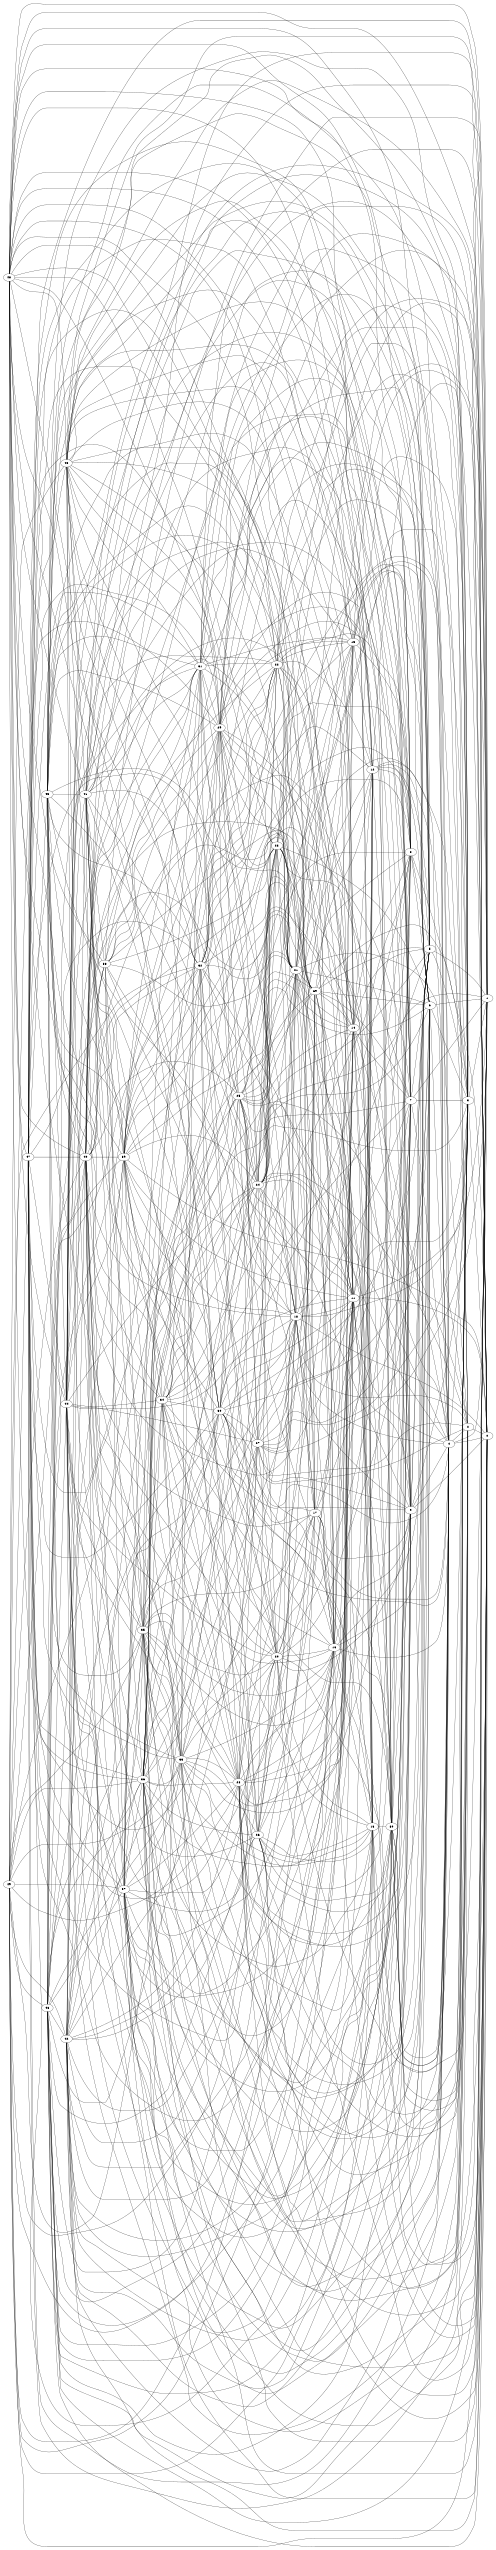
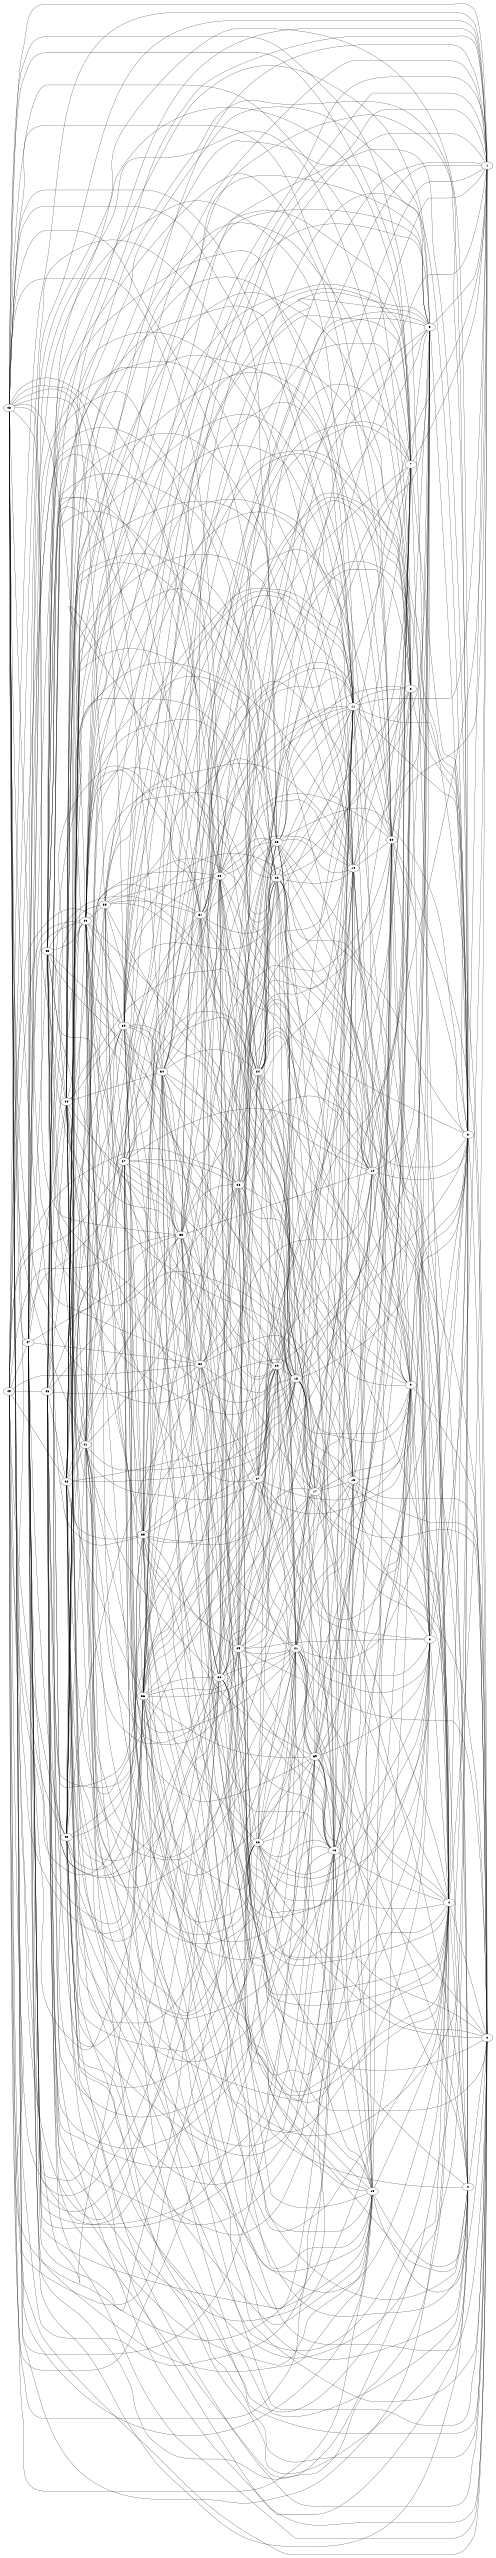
none -> (382, 1120)
(195, 1136) -> none
(121, 1314) -> (179, 1158)
